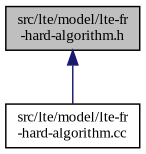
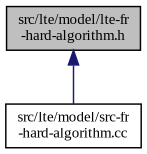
(73, 126) -> (74, 126)
